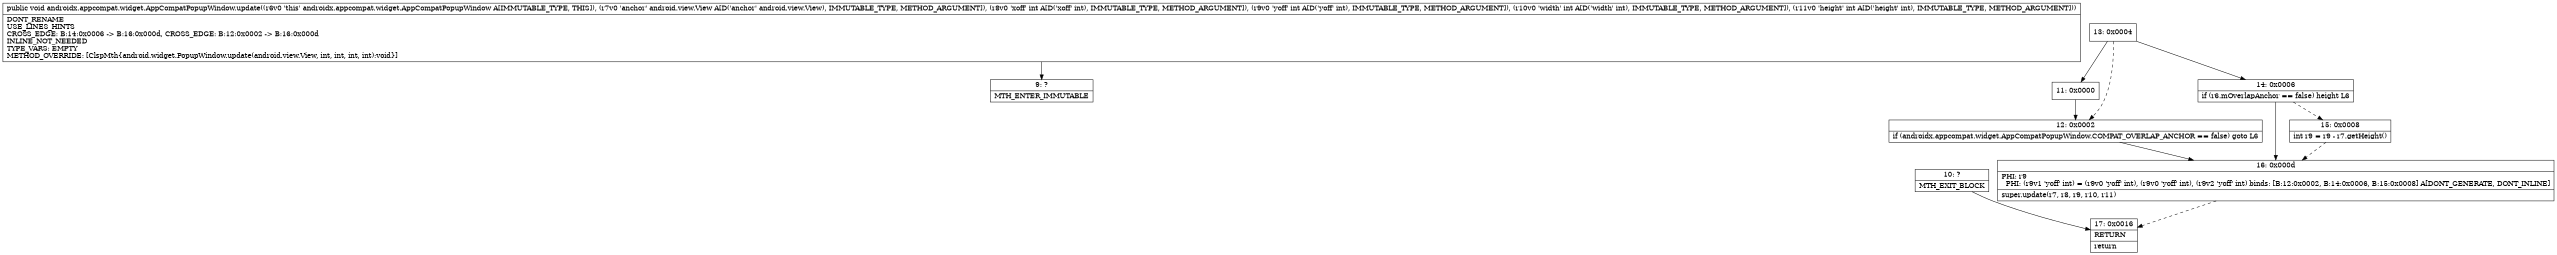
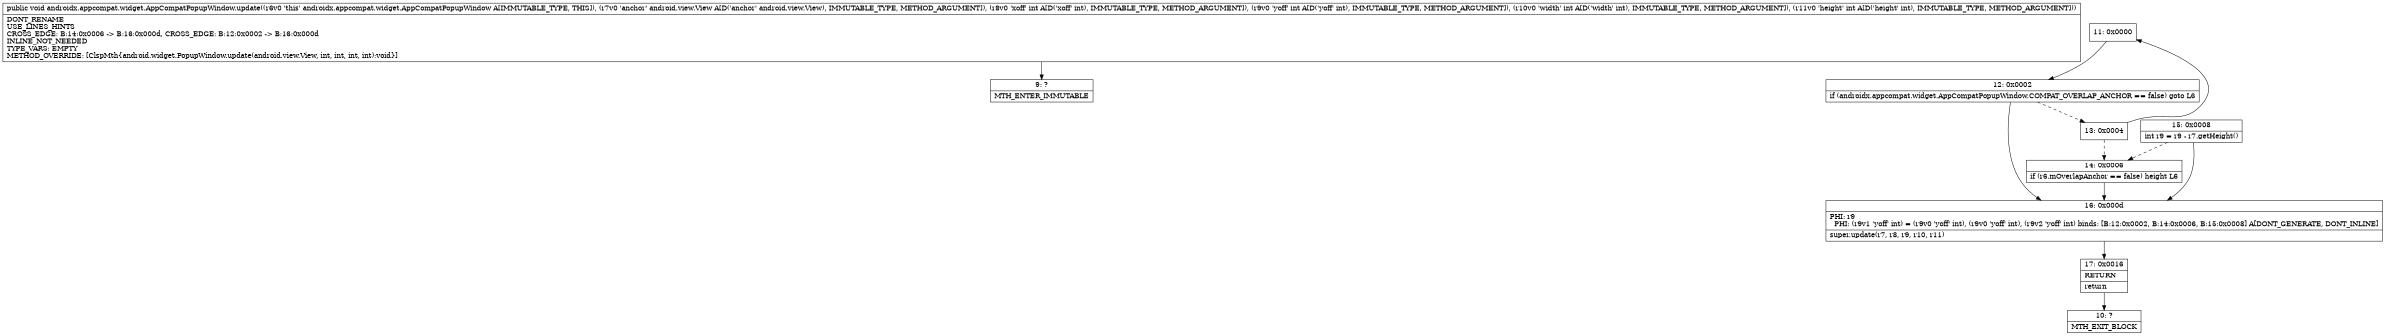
(2189, 60) -> (2104, 148)
(2110, 81) -> (2059, 111)
(2306, 110) -> (2150, 150)
(2316, 150) -> (2191, 174)
(2028, 213) -> (2104, 299)
(2179, 213) -> (2104, 248)
